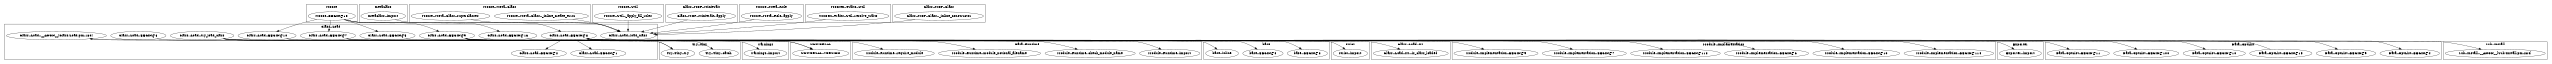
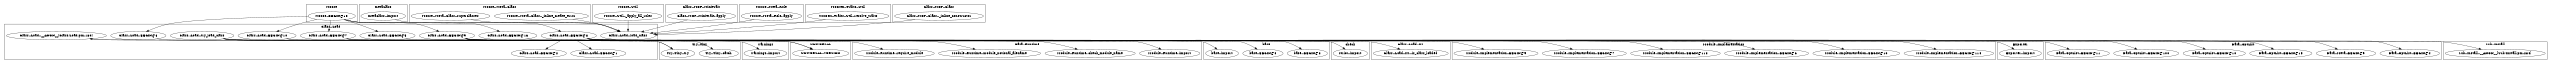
none -> (228, 19)
(1430, 40) -> (1430, 40)
(1350, 45) -> (1350, 45)
(1222, 53) -> (1222, 53)
(2346, 53) -> (2346, 53)
